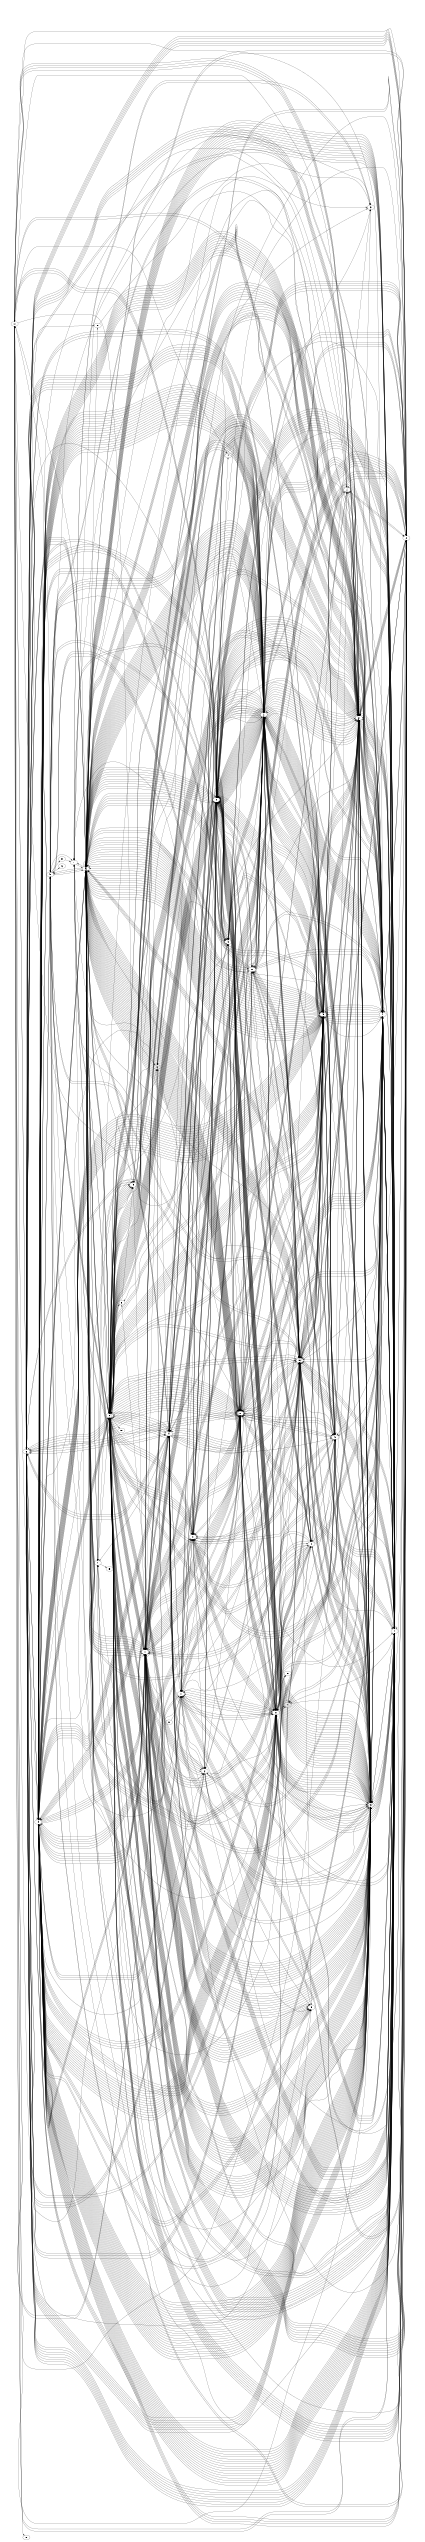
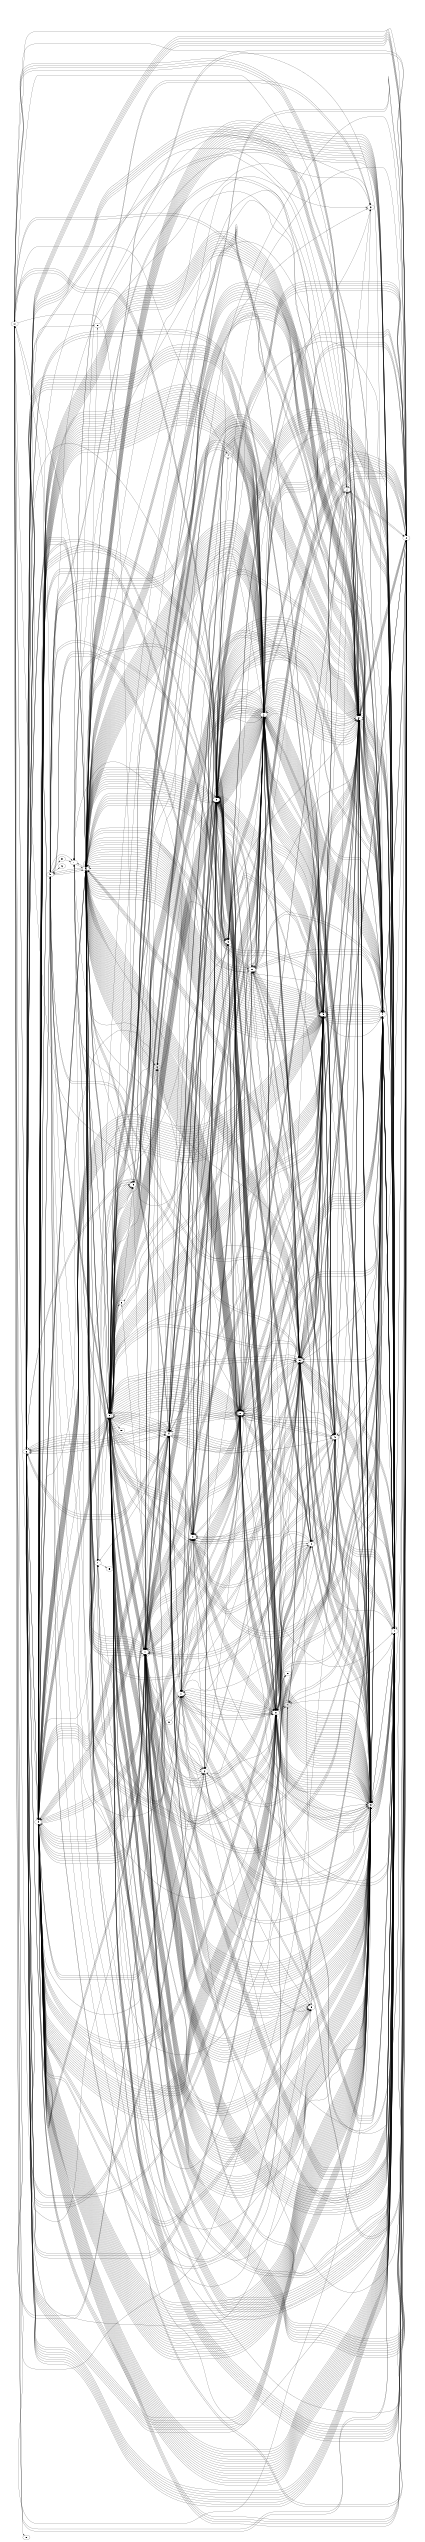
(146, 1600) -> (160, 604)
none -> (81, 1777)
